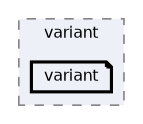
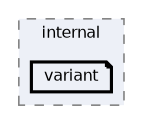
(71, 34) -> (71, 34)
